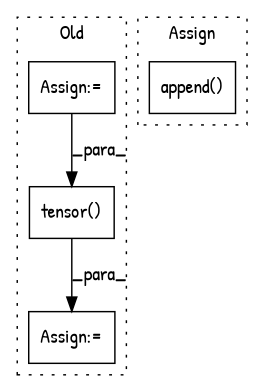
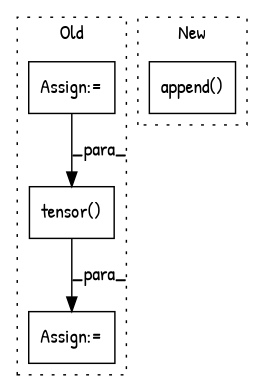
(192, 34) -> (192, 34)
